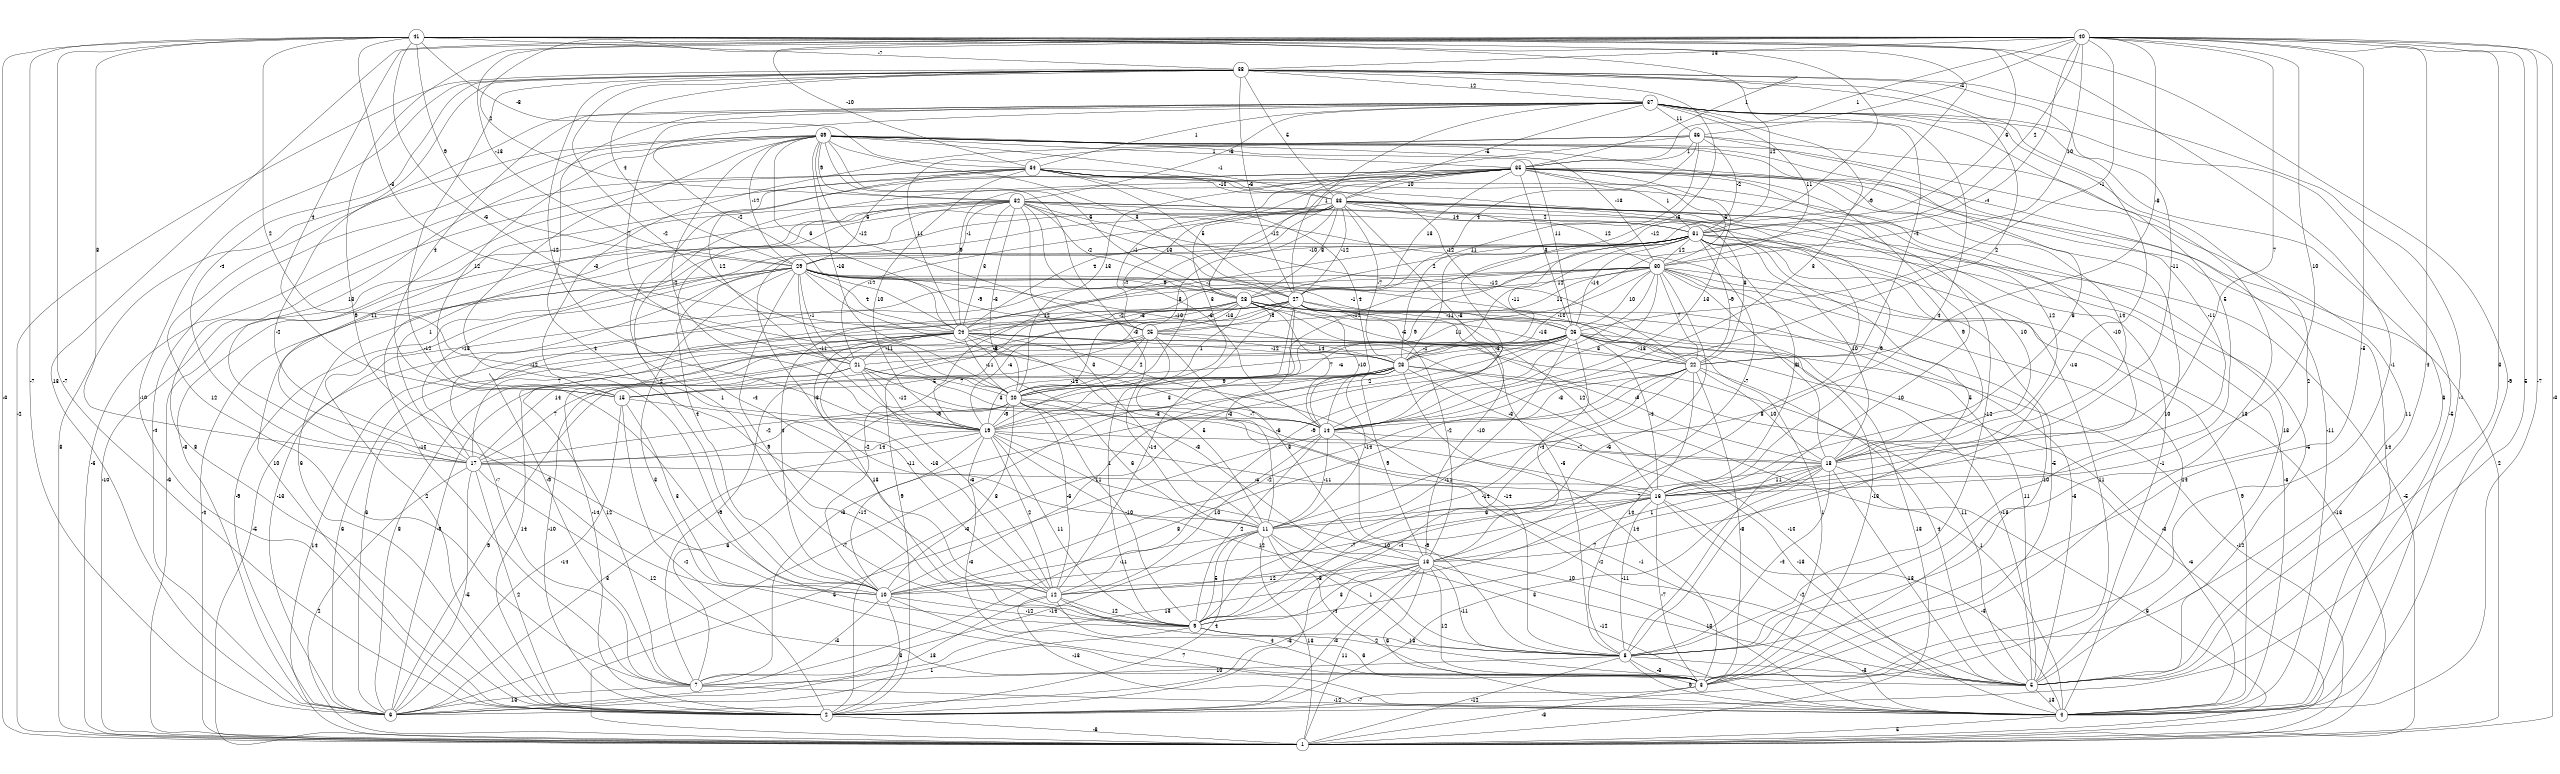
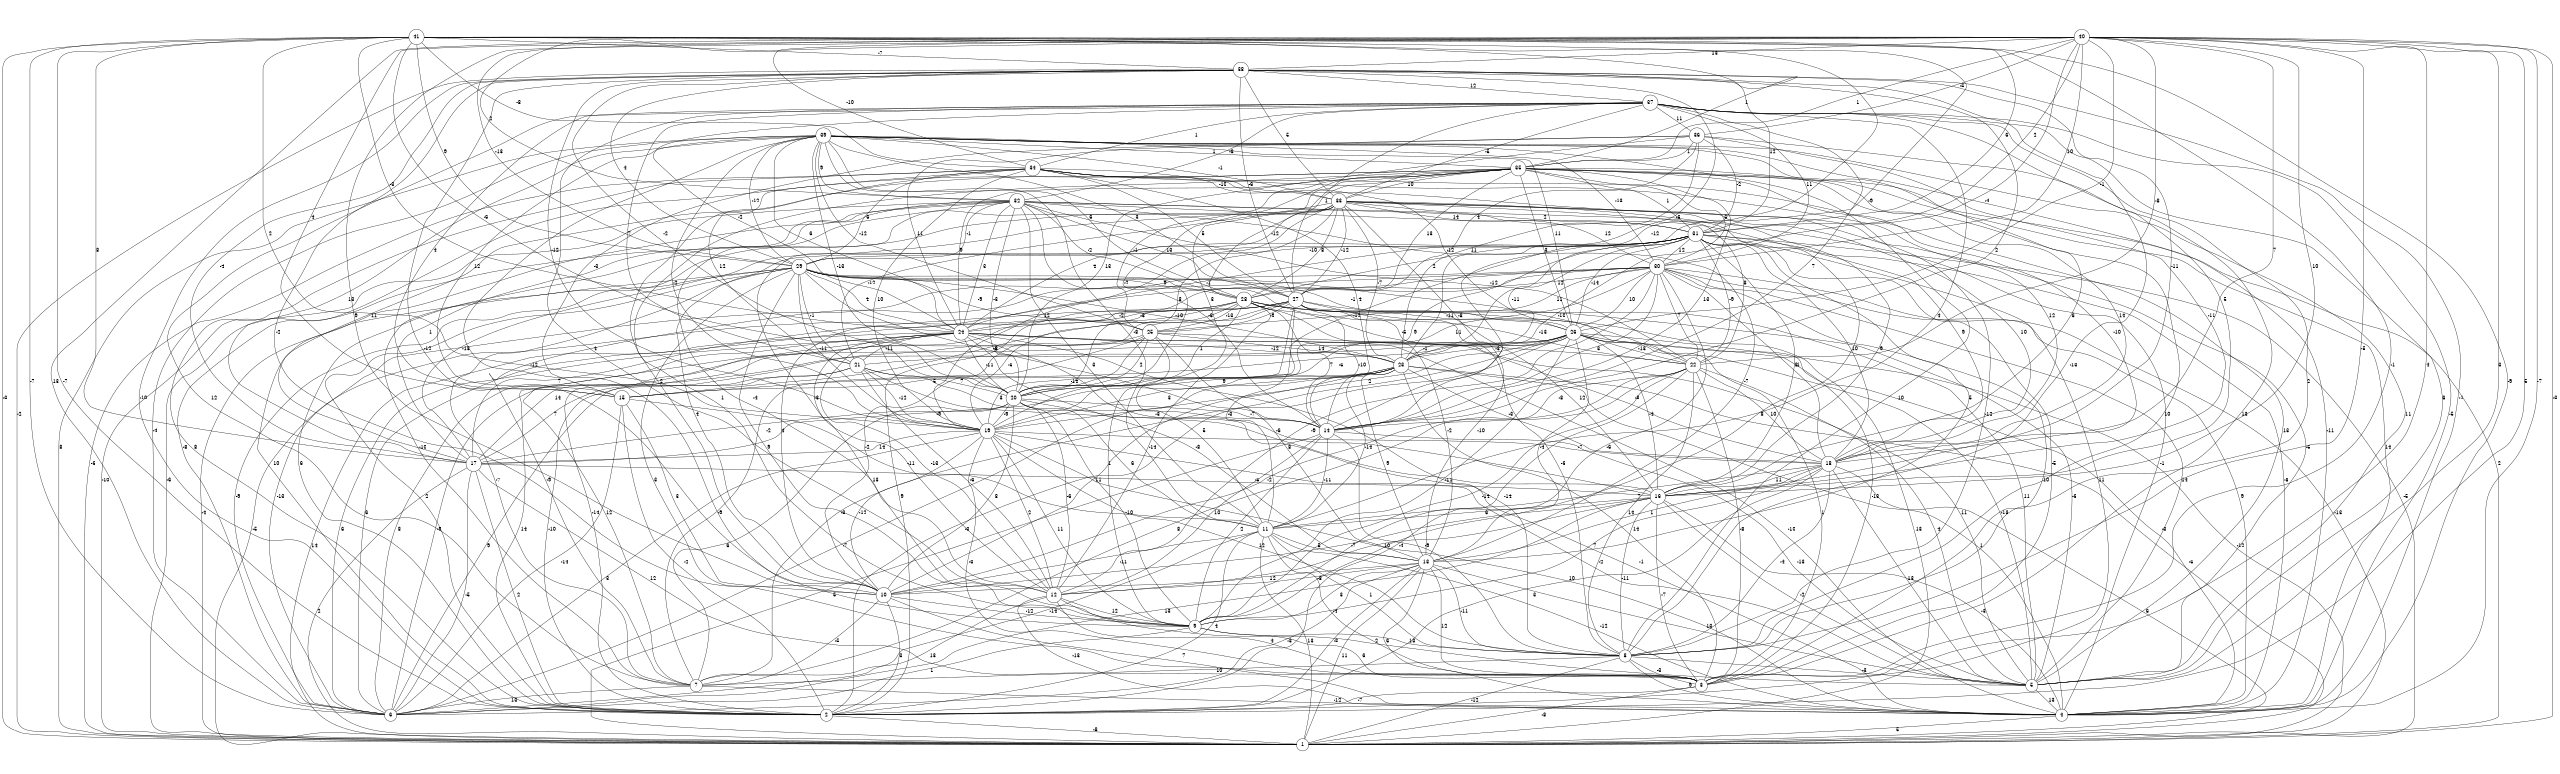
(1918, 168) -> none
(1813, 267) -> (1813, 267)
(1216, 566) -> (1329, 551)
